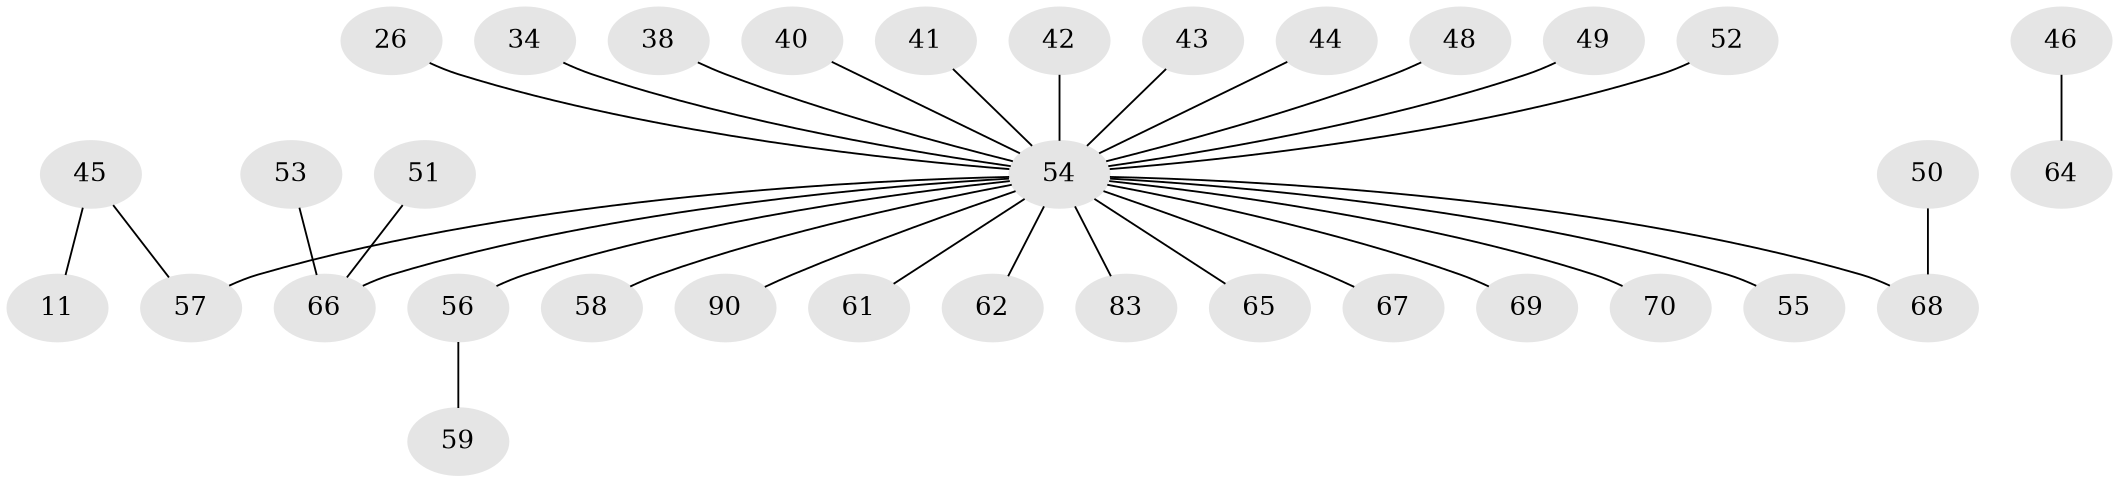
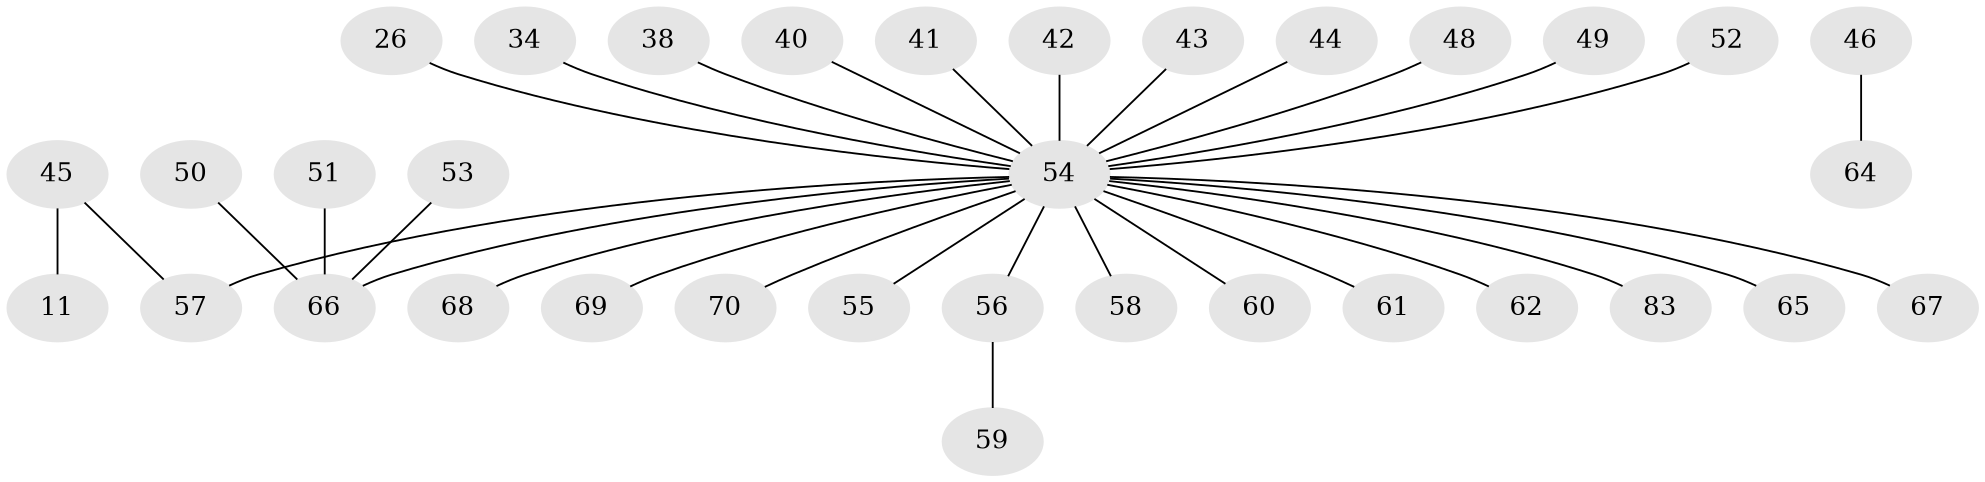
(1928, 241) -> (258, 241)
(726, 308) -> (1260, 308)
